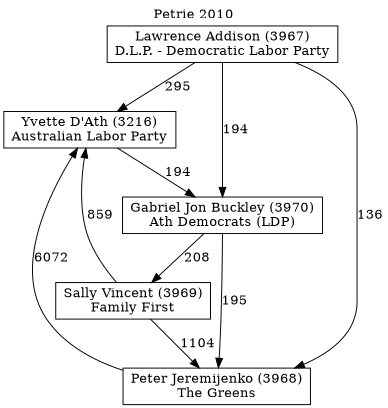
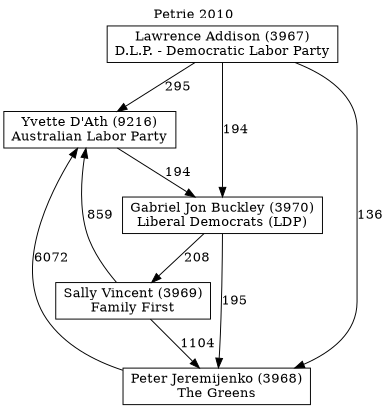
(90, 130) -> (90, 130)
(222, 215) -> (222, 215)
